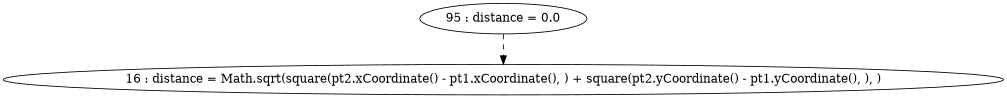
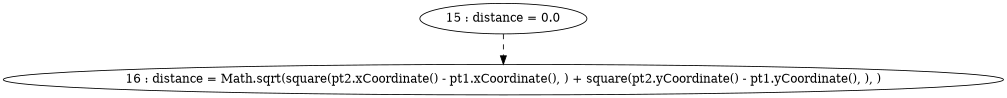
(503, 19) -> (503, 19)
